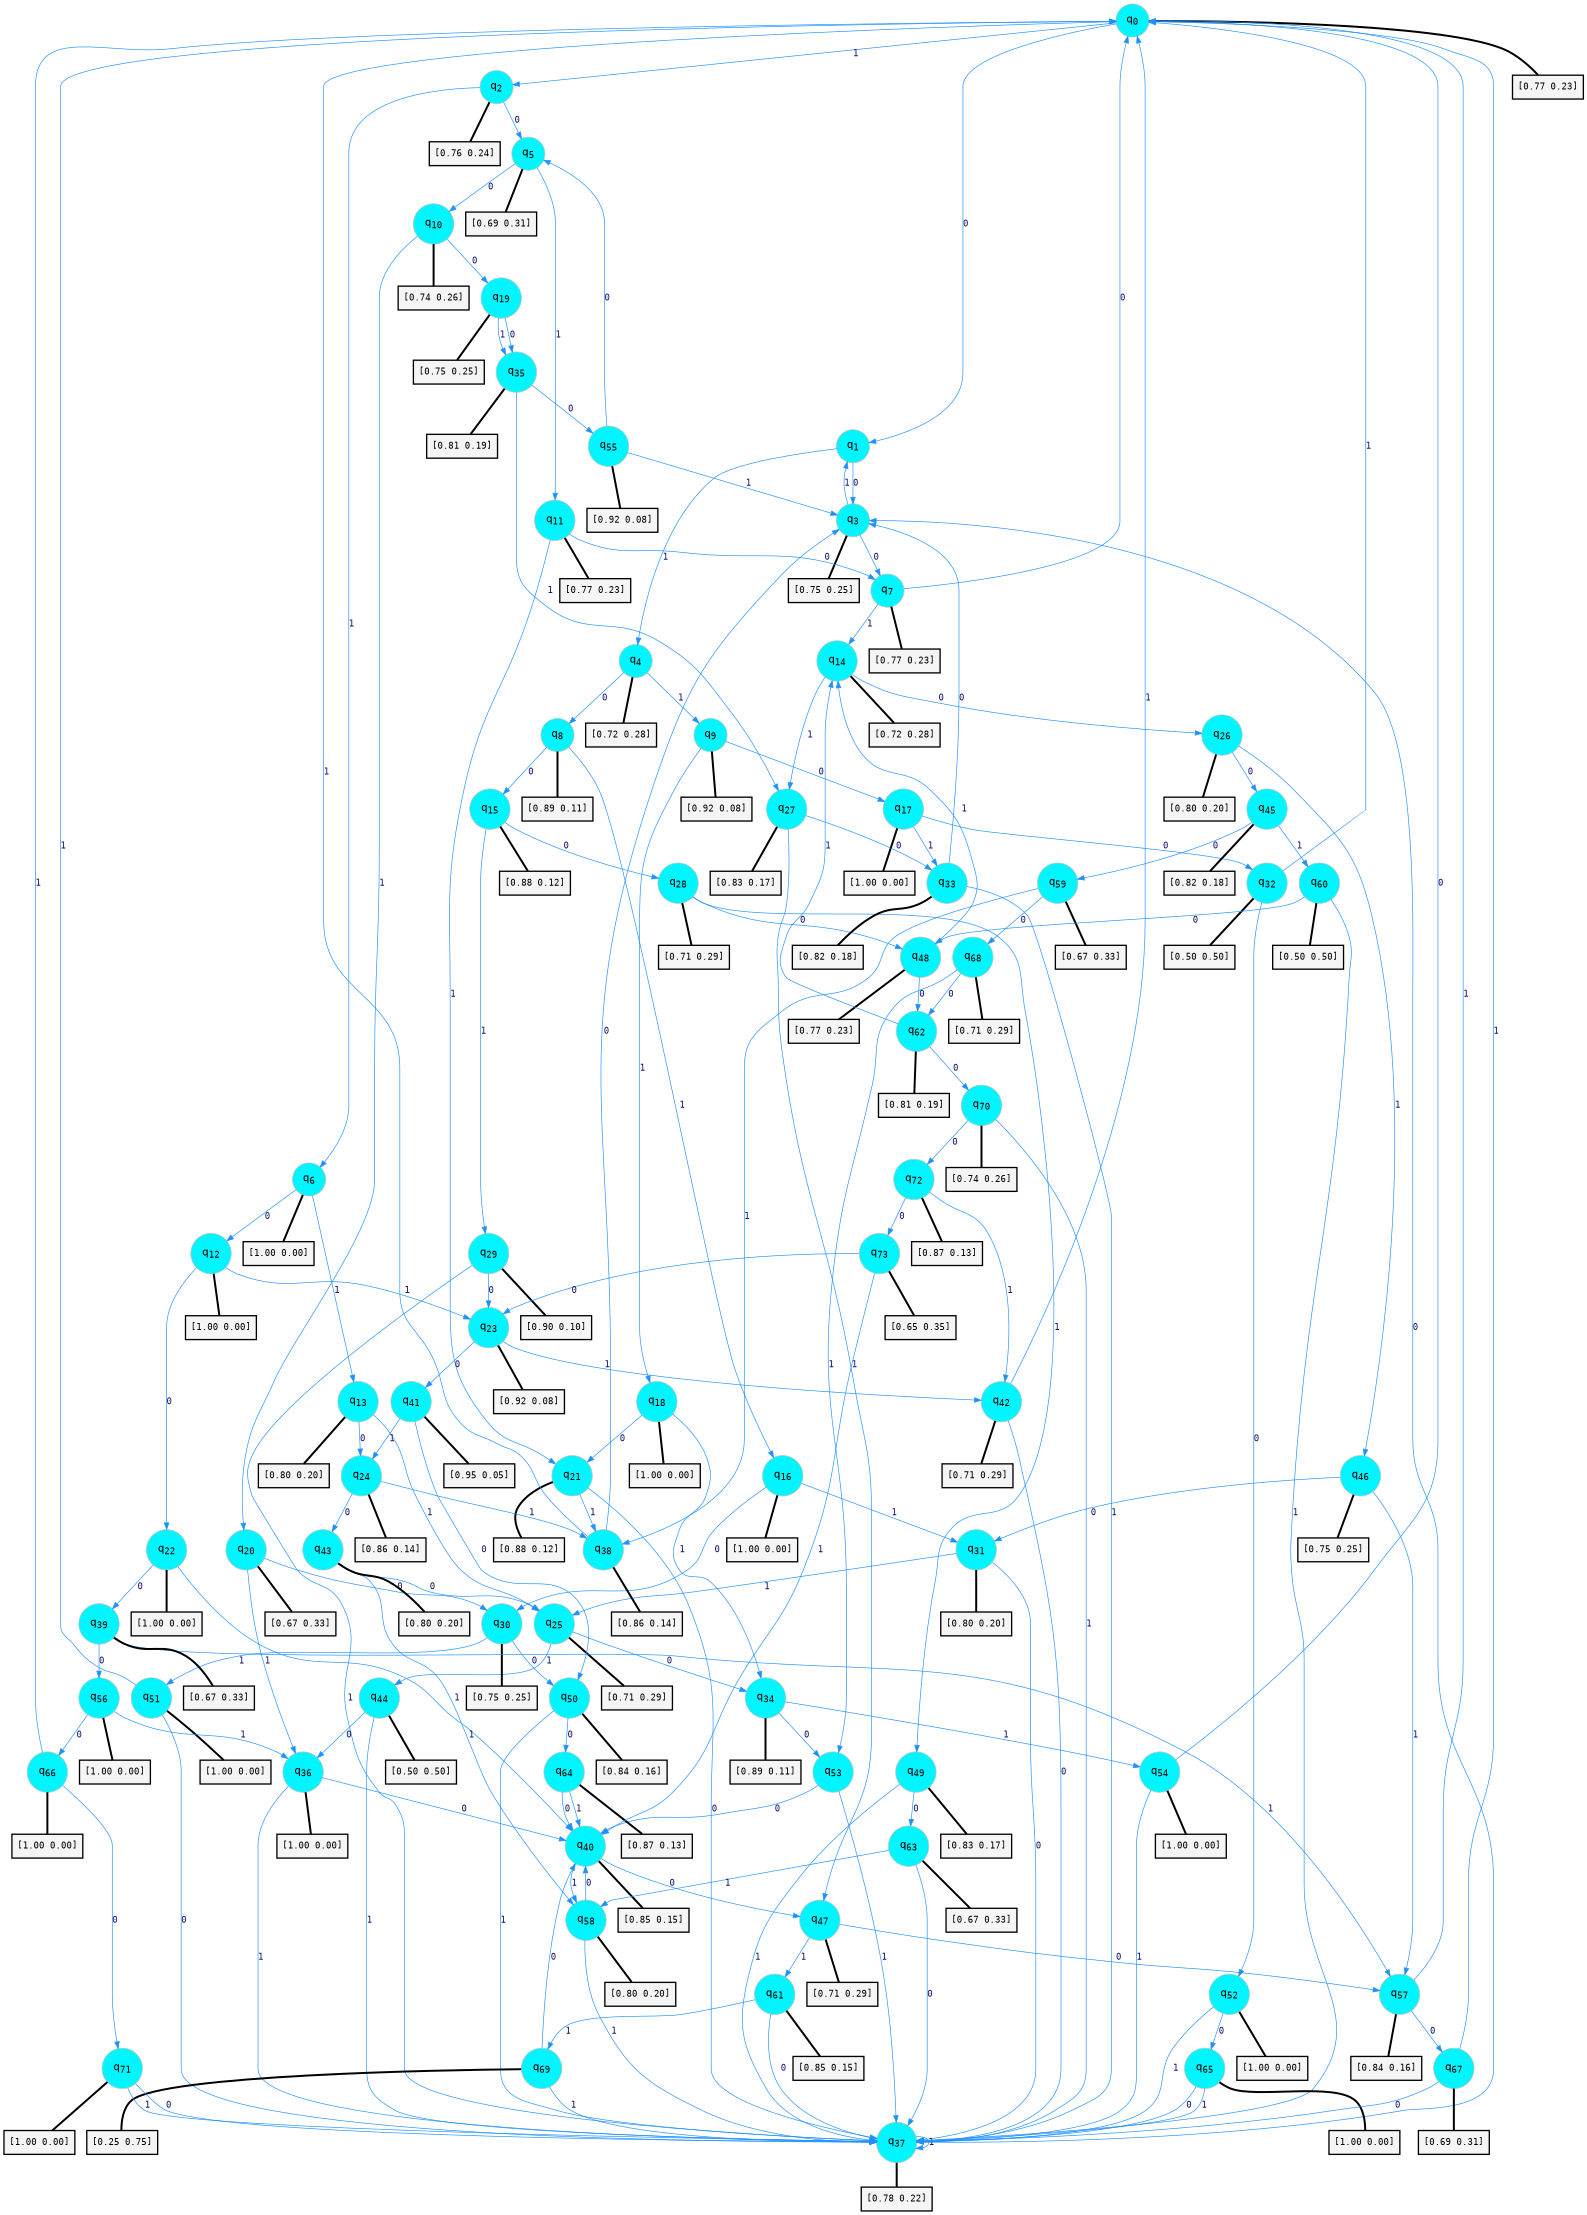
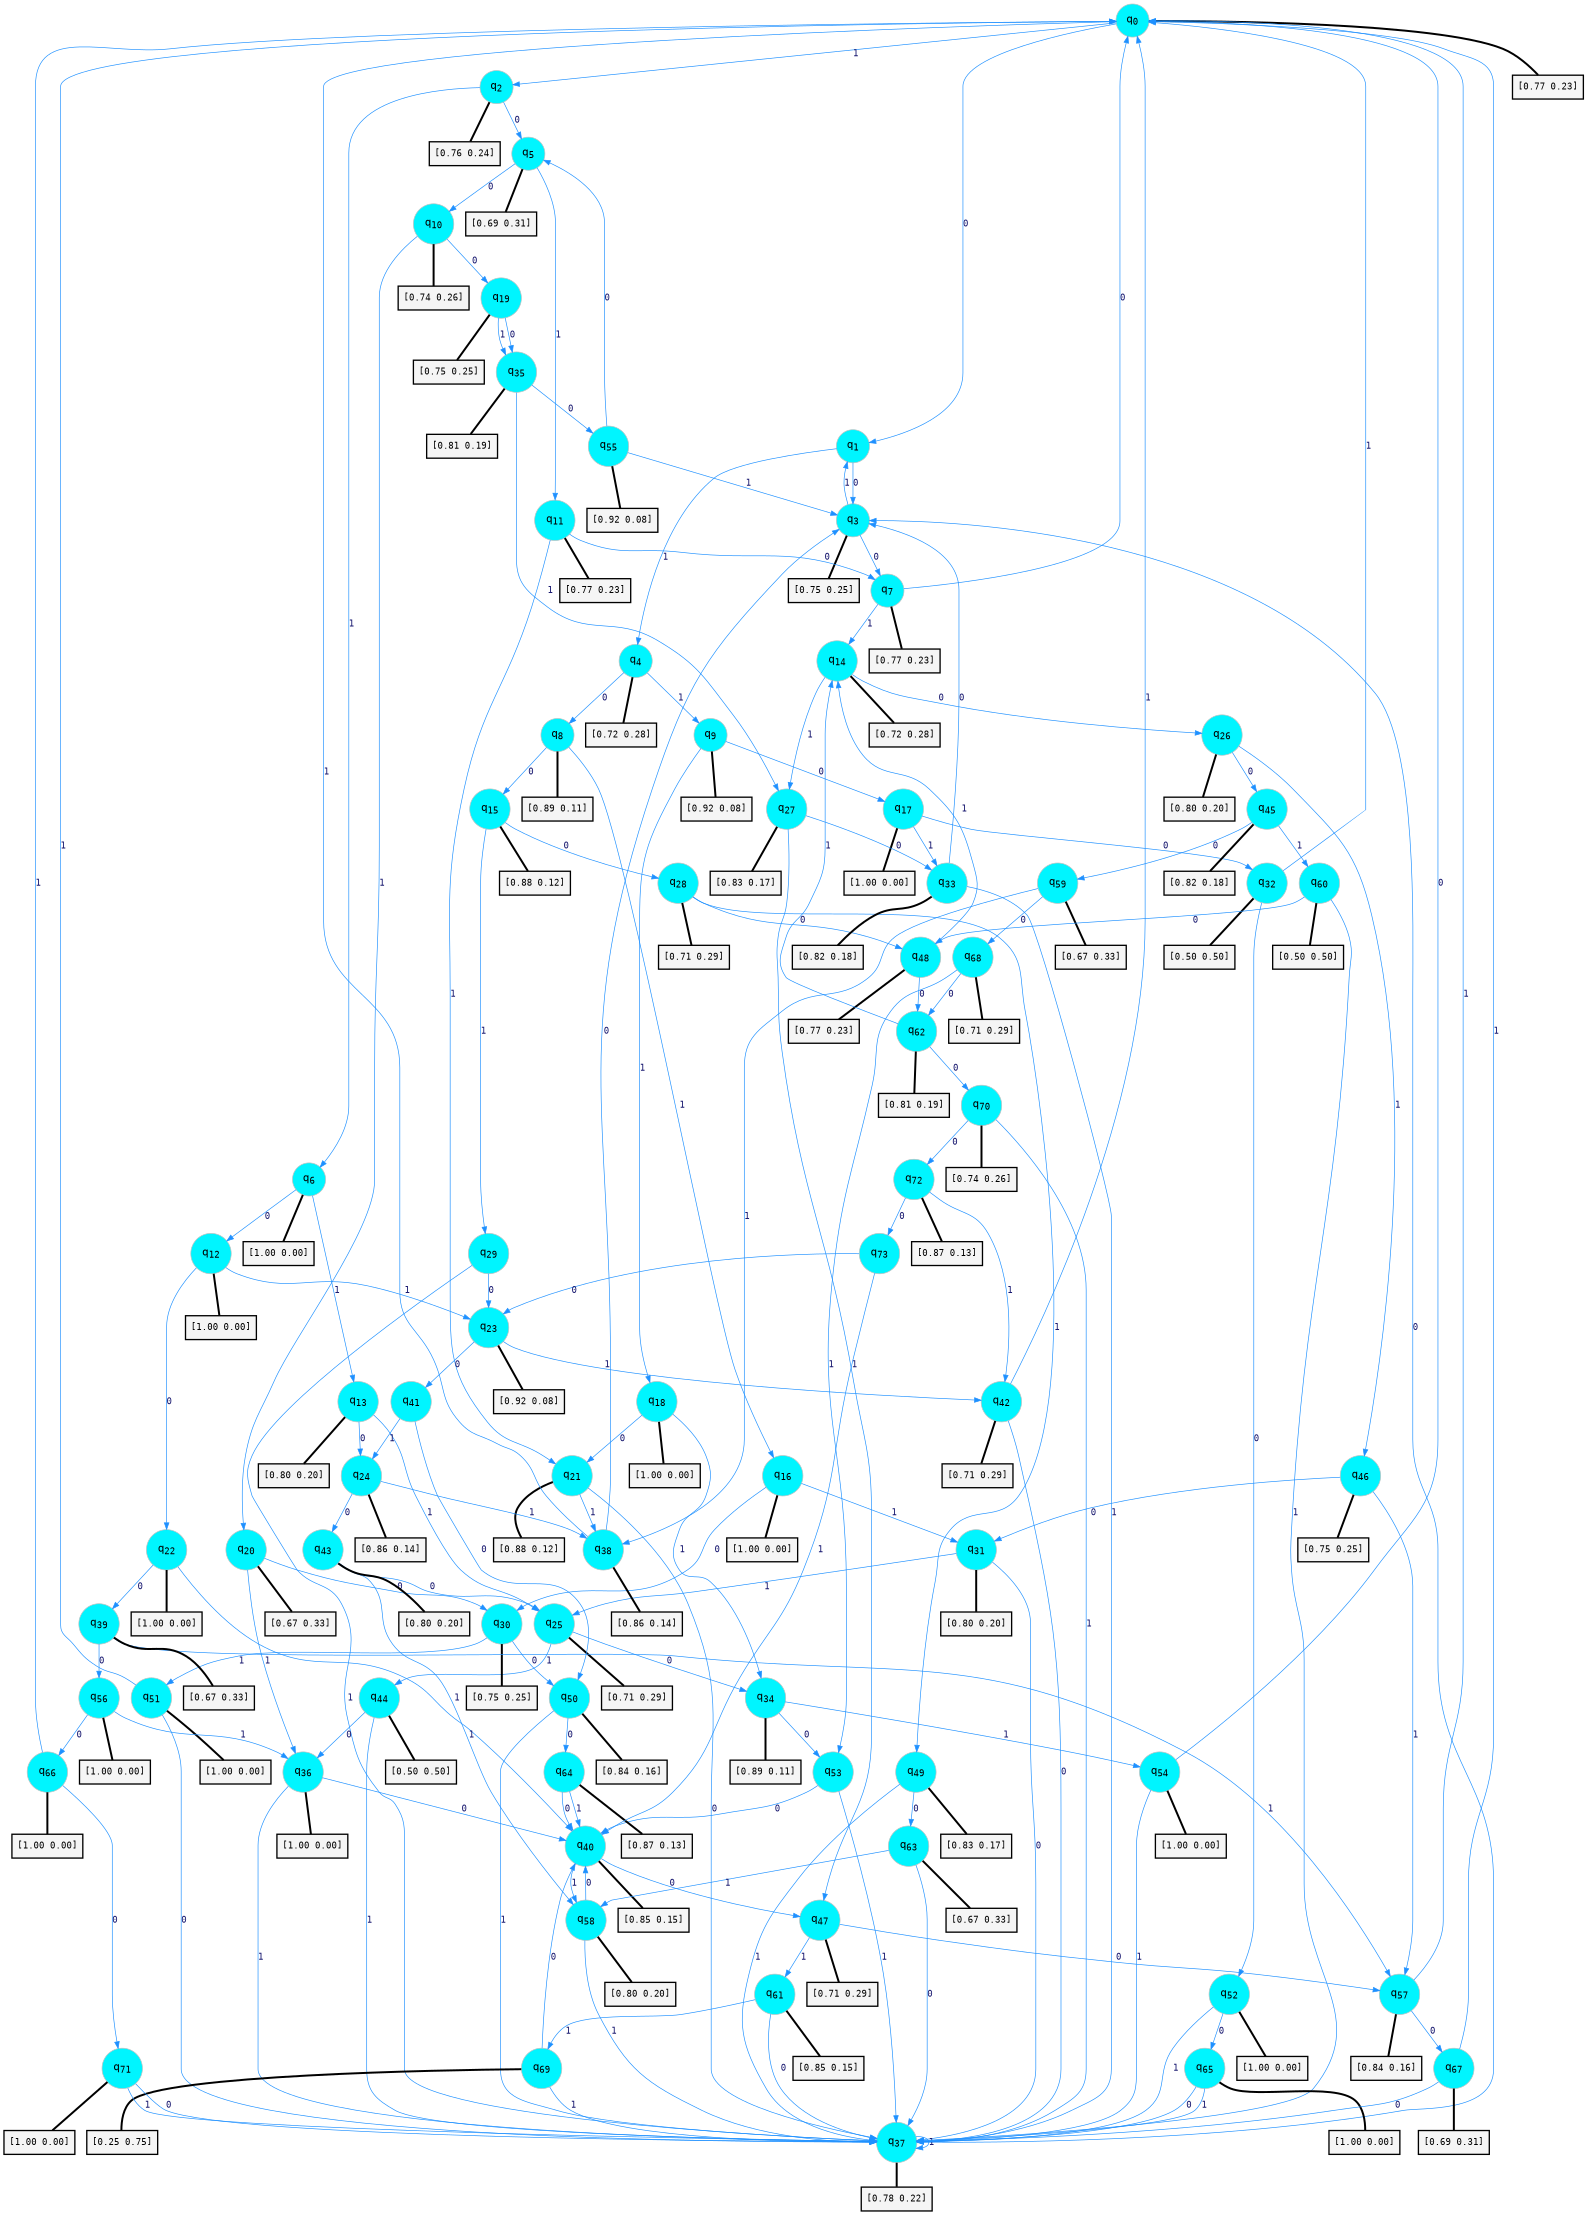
(556, 1328) -> none
(921, 1328) -> none
(479, 1476) -> none
